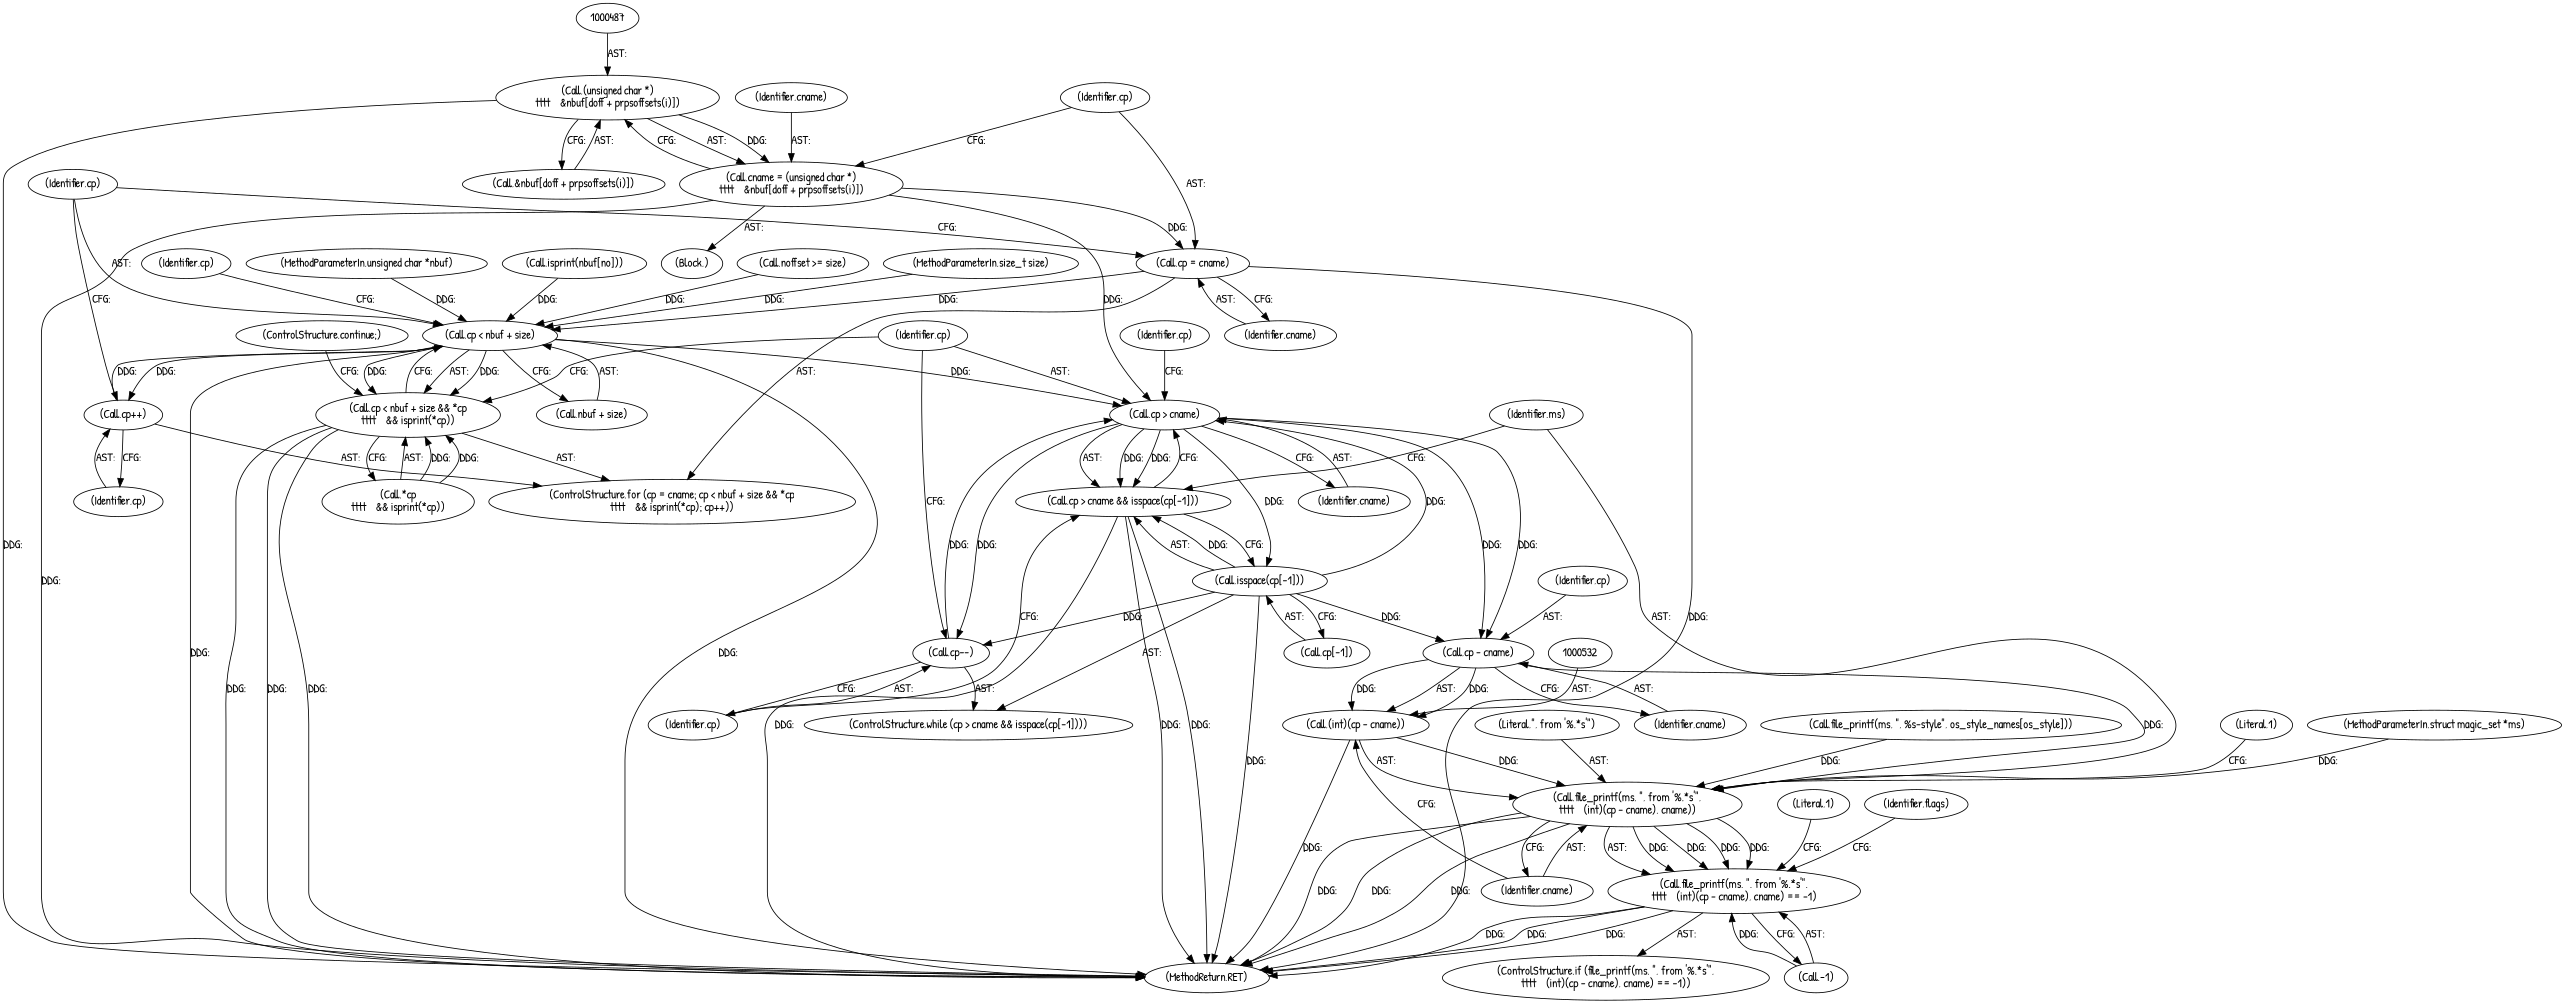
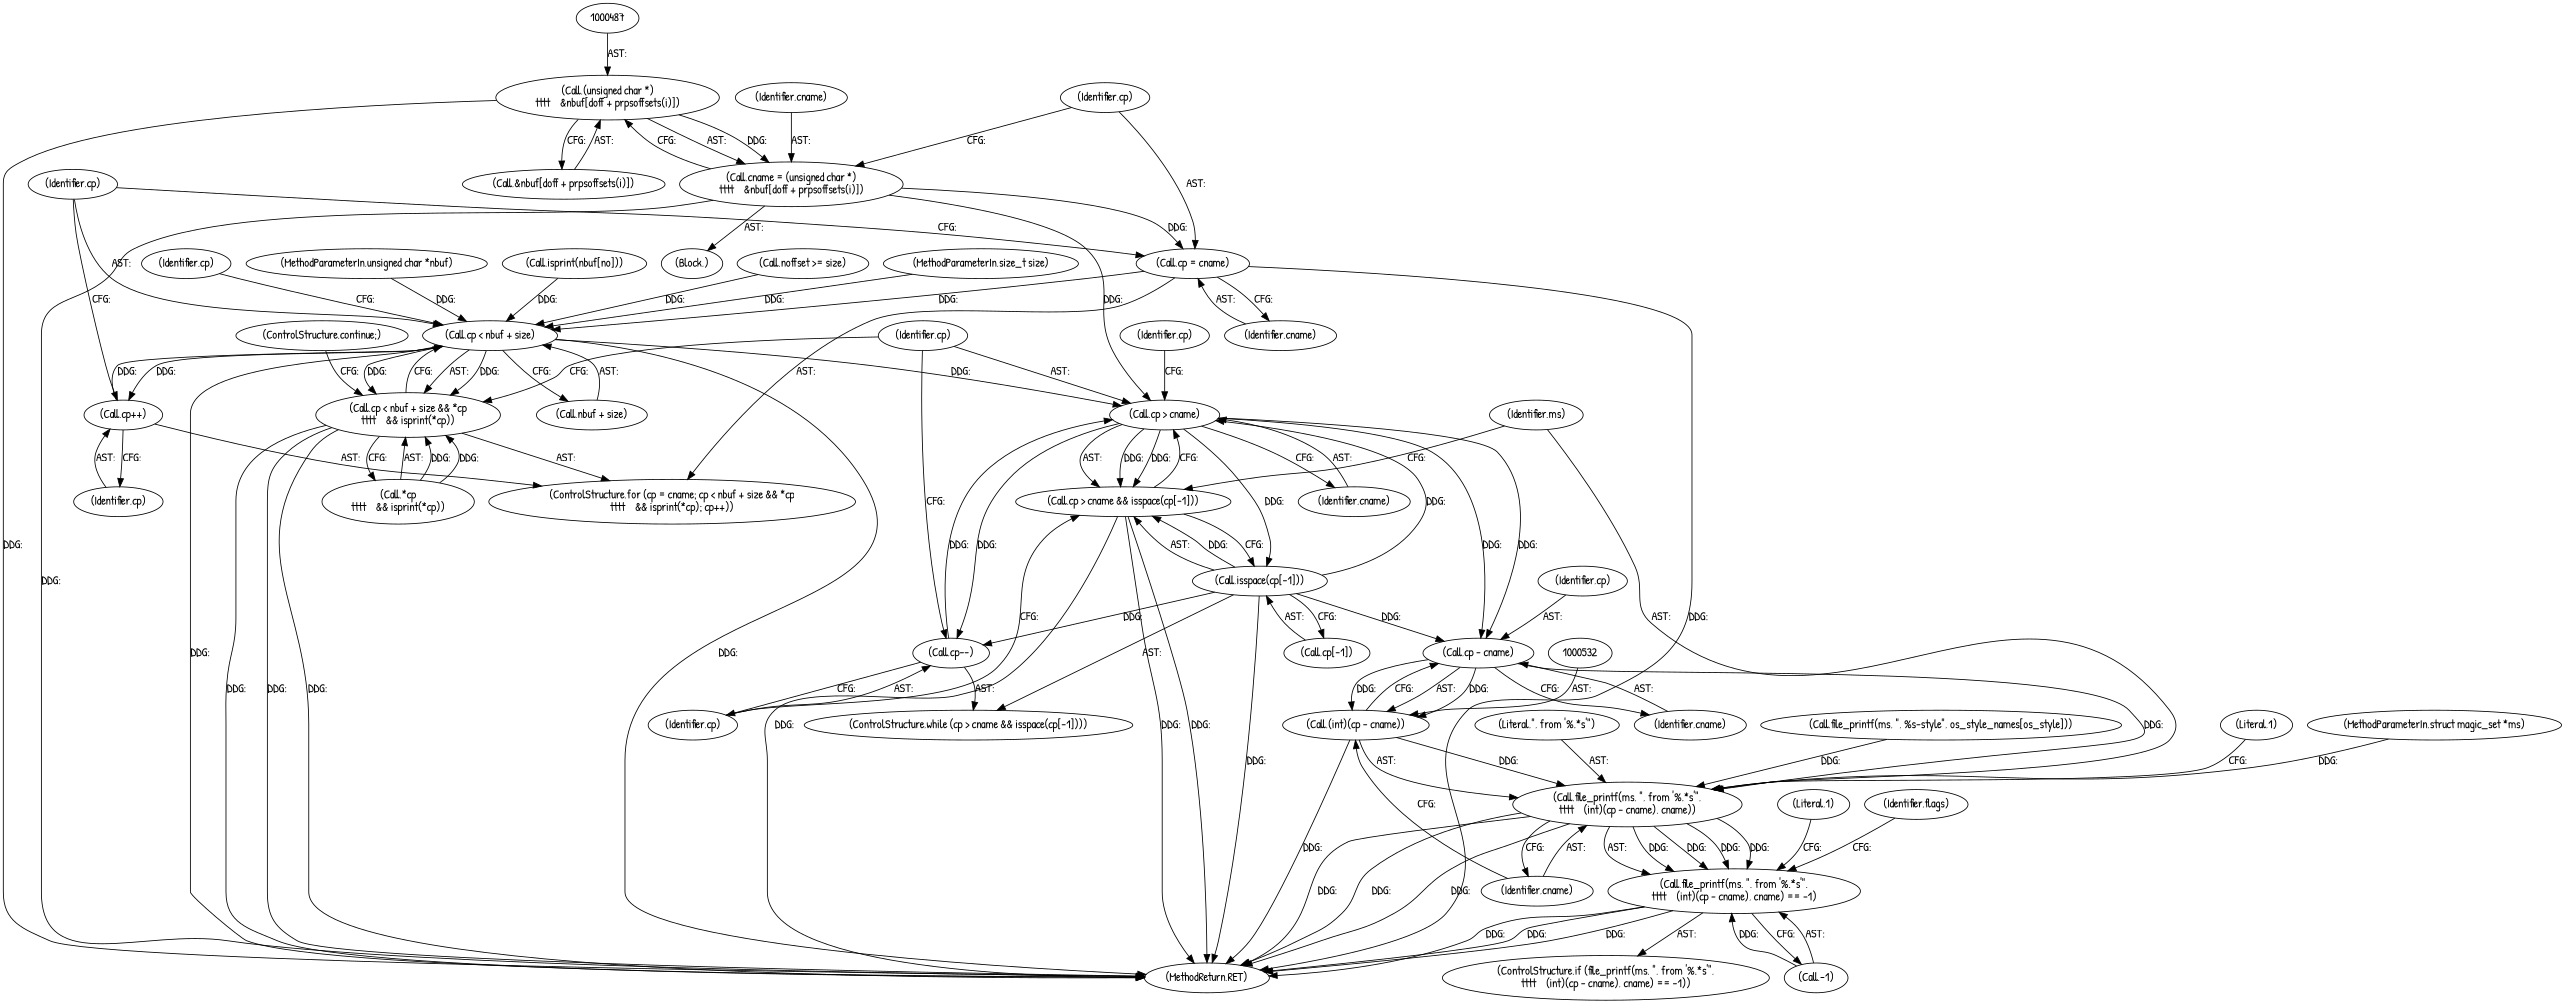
none -> (1395, 683)
